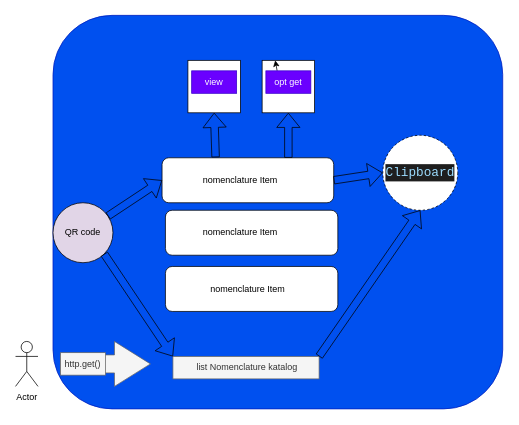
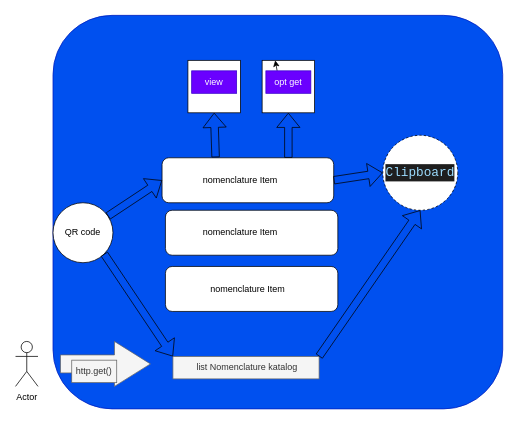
(83, 233) -> (83, 233)
(83, 364) -> (94, 372)
